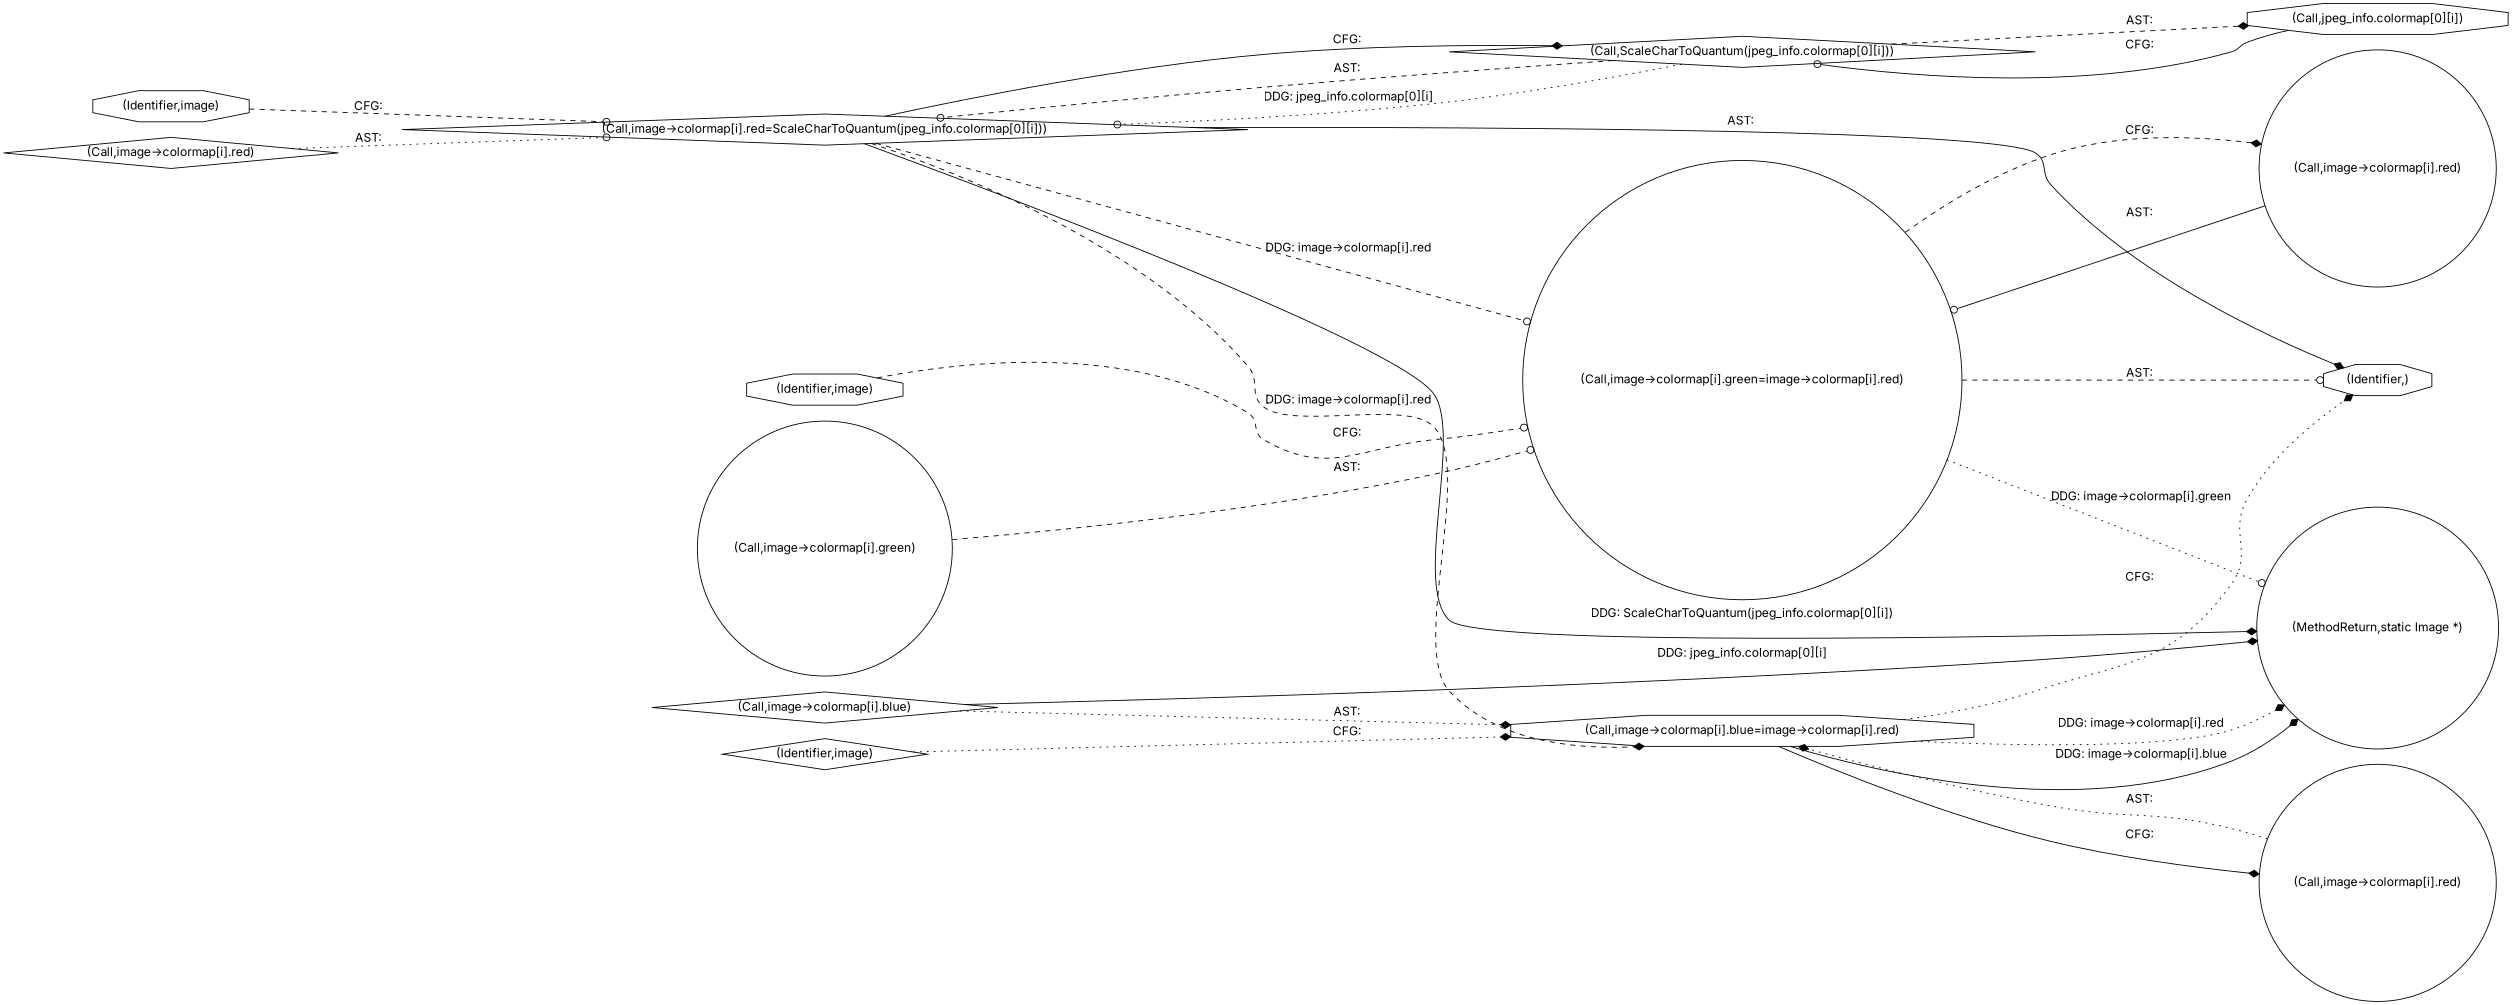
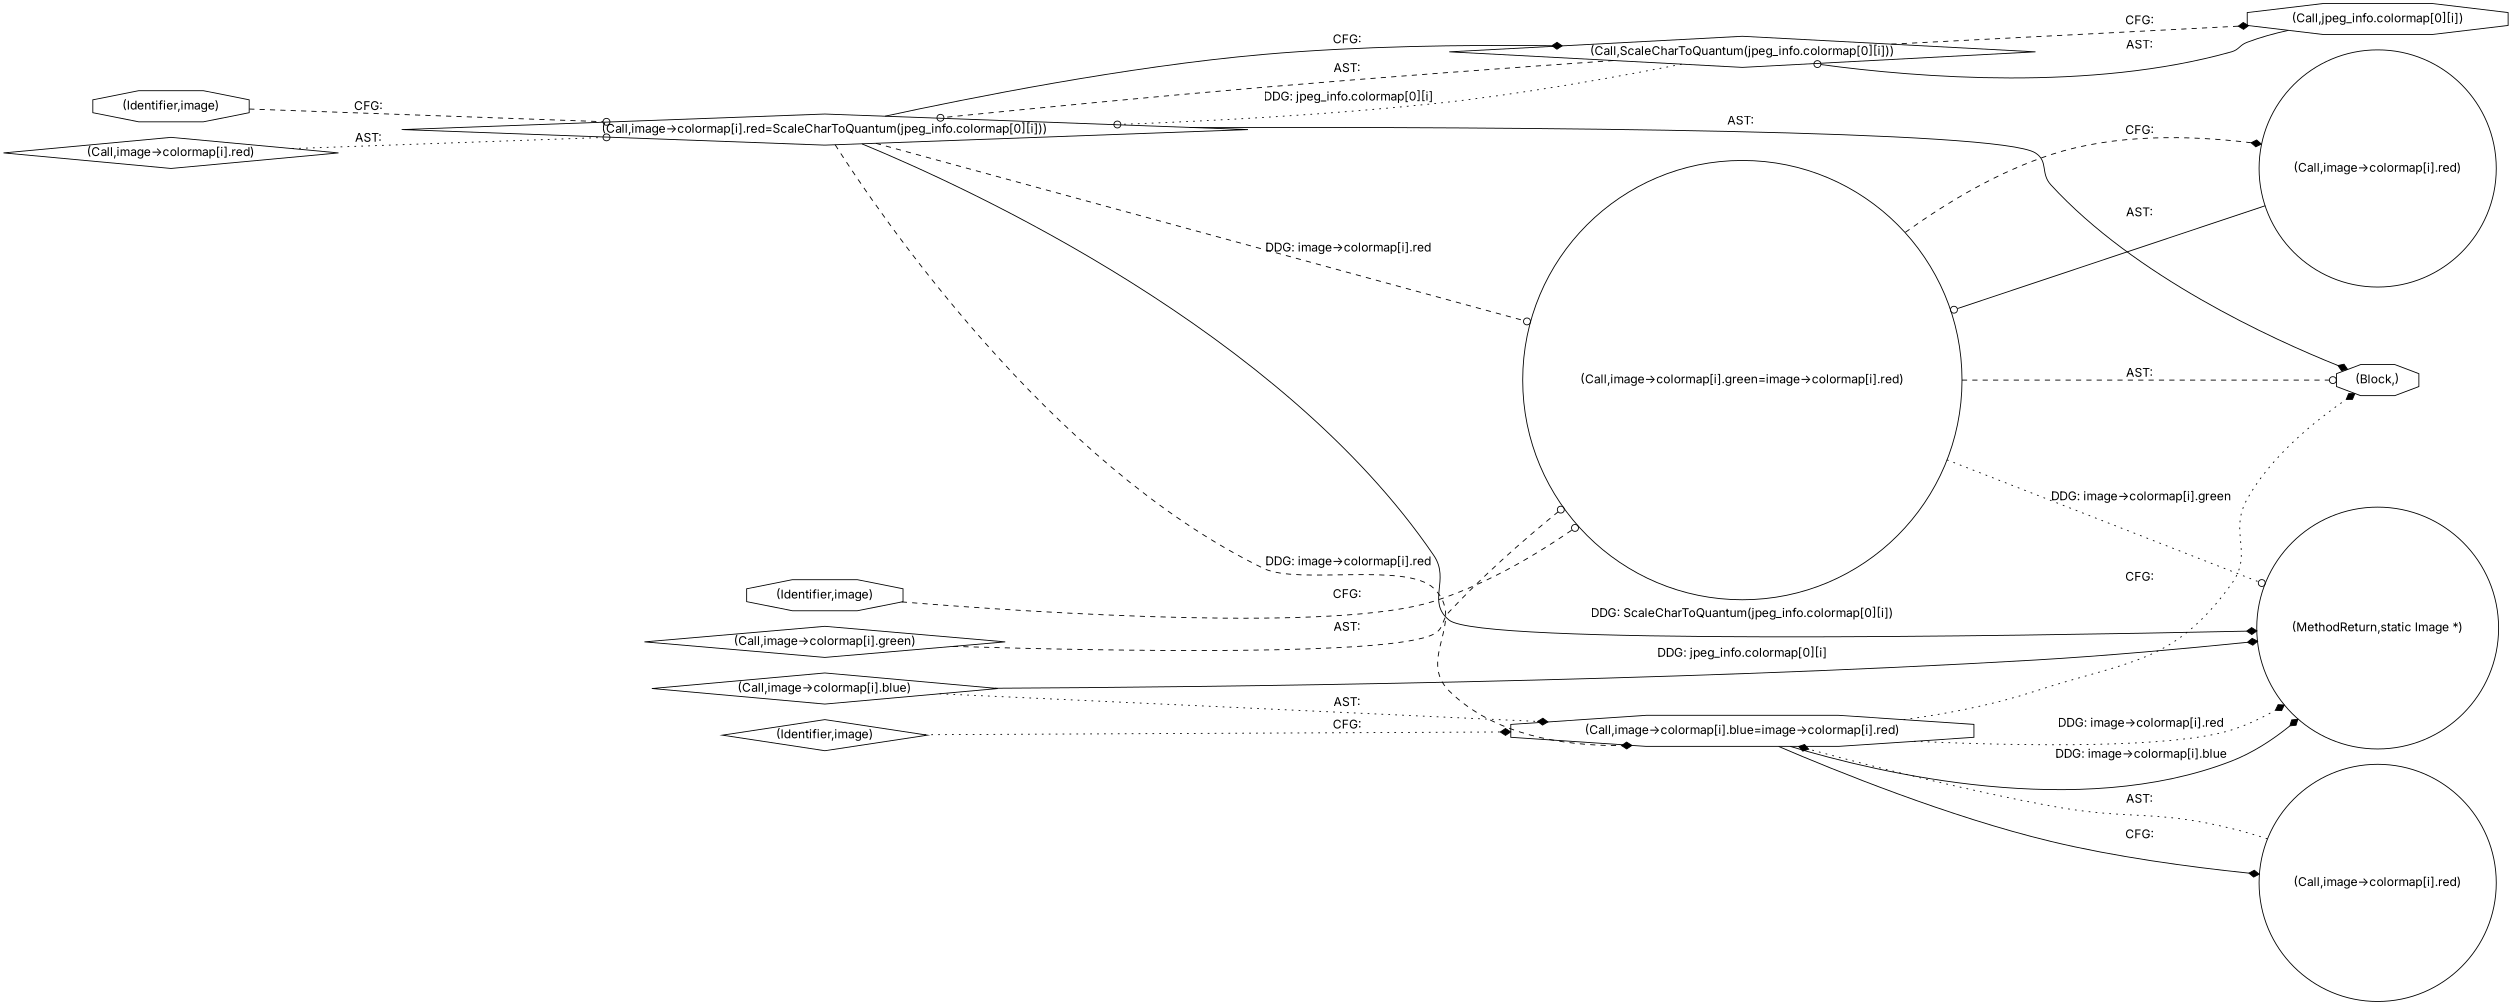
(2141, 21) -> (2141, 21)
(2141, 45) -> (2141, 45)
(2378, 380) -> (2378, 380)
(825, 549) -> (825, 642)
